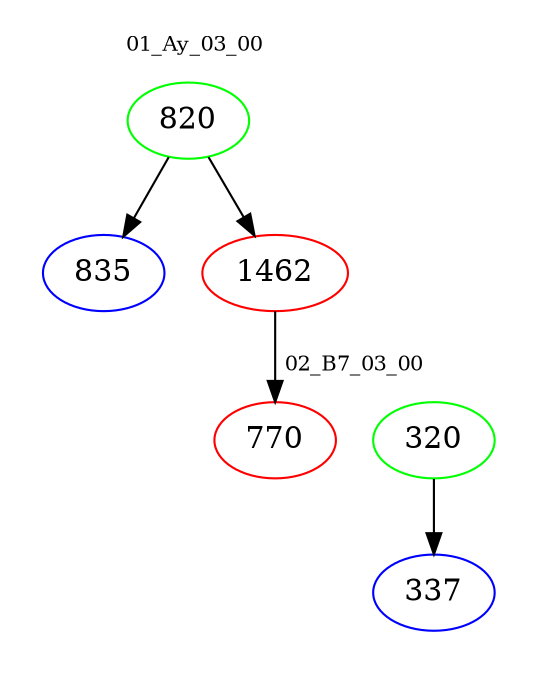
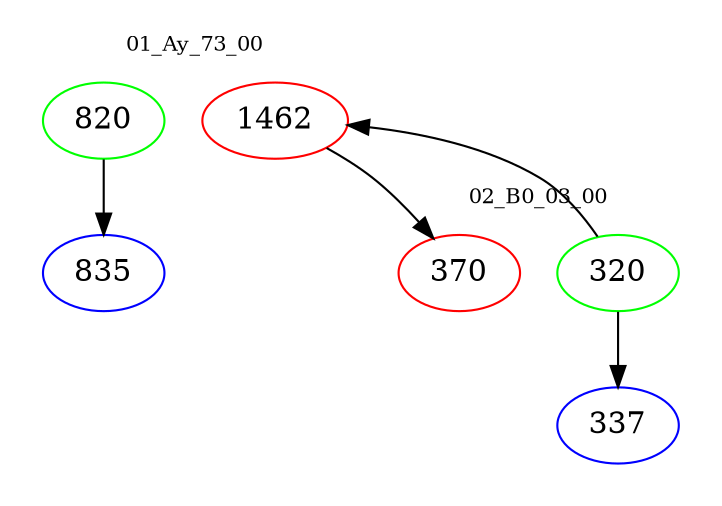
(195, 46) -> (195, 46)
(226, 187) -> (496, 157)
(355, 365) -> (539, 198)
(275, 440) -> (459, 273)
